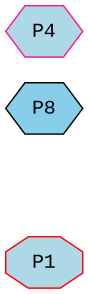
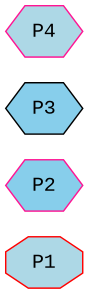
(44, 108) -> (44, 108)
none -> (44, 185)
